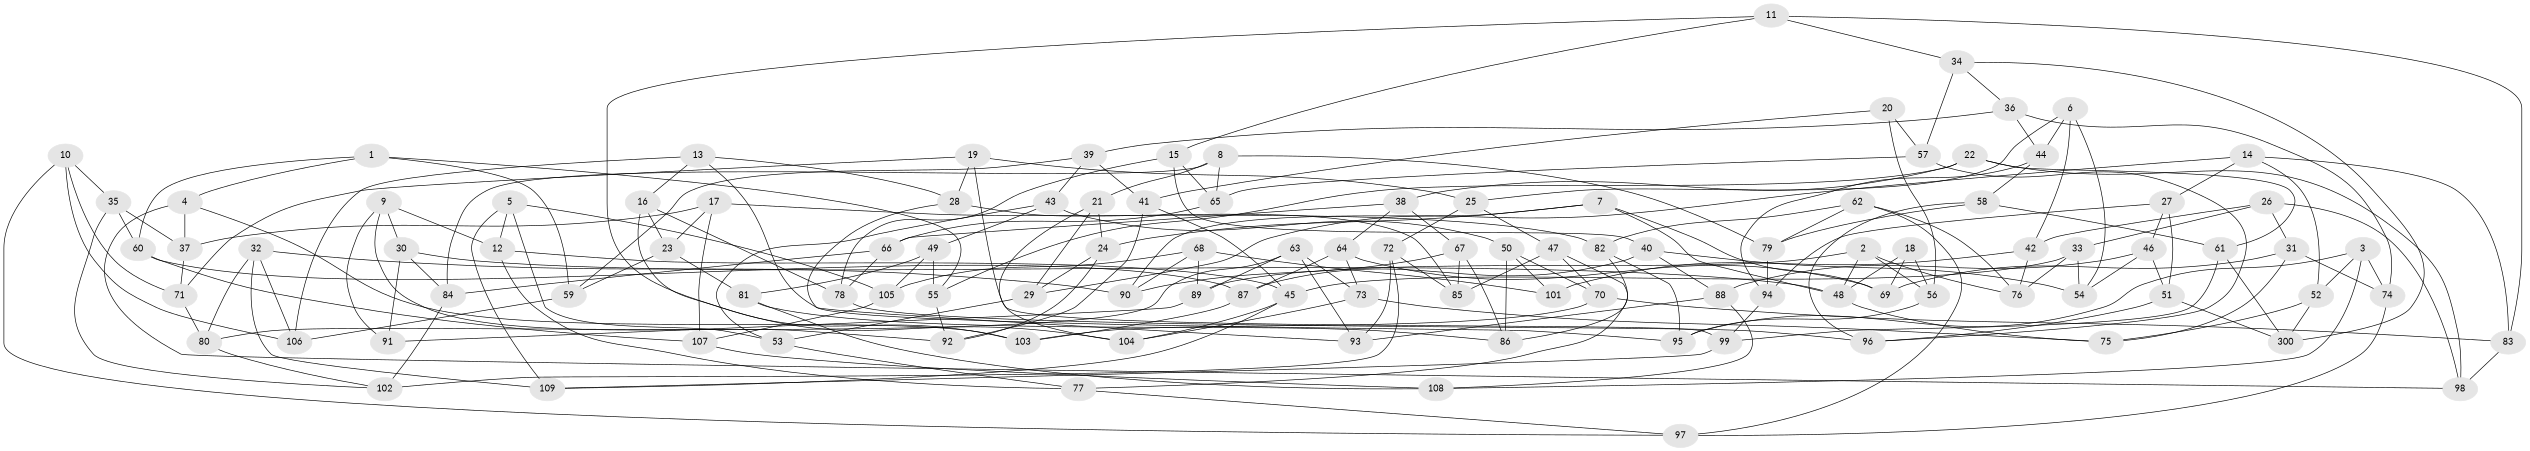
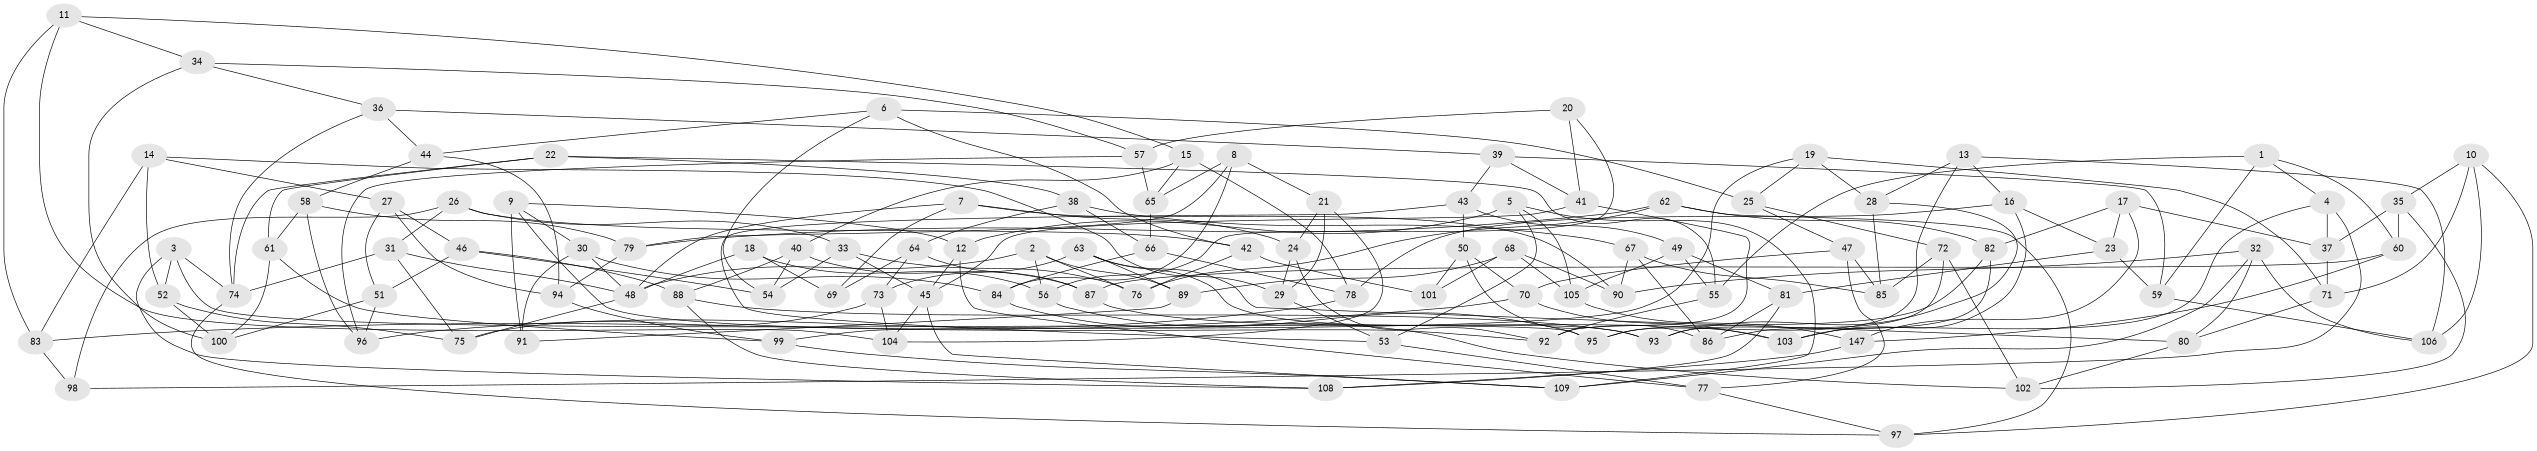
(2267, 173) -> (276, 189)
(2086, 267) -> (505, 272)
(700, 342) -> (1857, 342)
(2286, 342) -> (219, 342)
